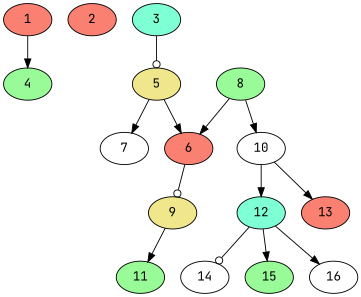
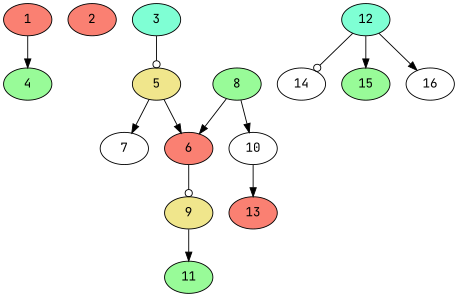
(261, 176) -> none
